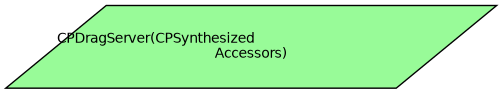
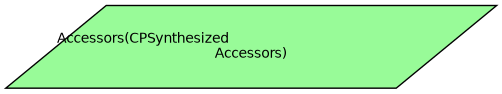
(251, 47) -> (251, 47)
